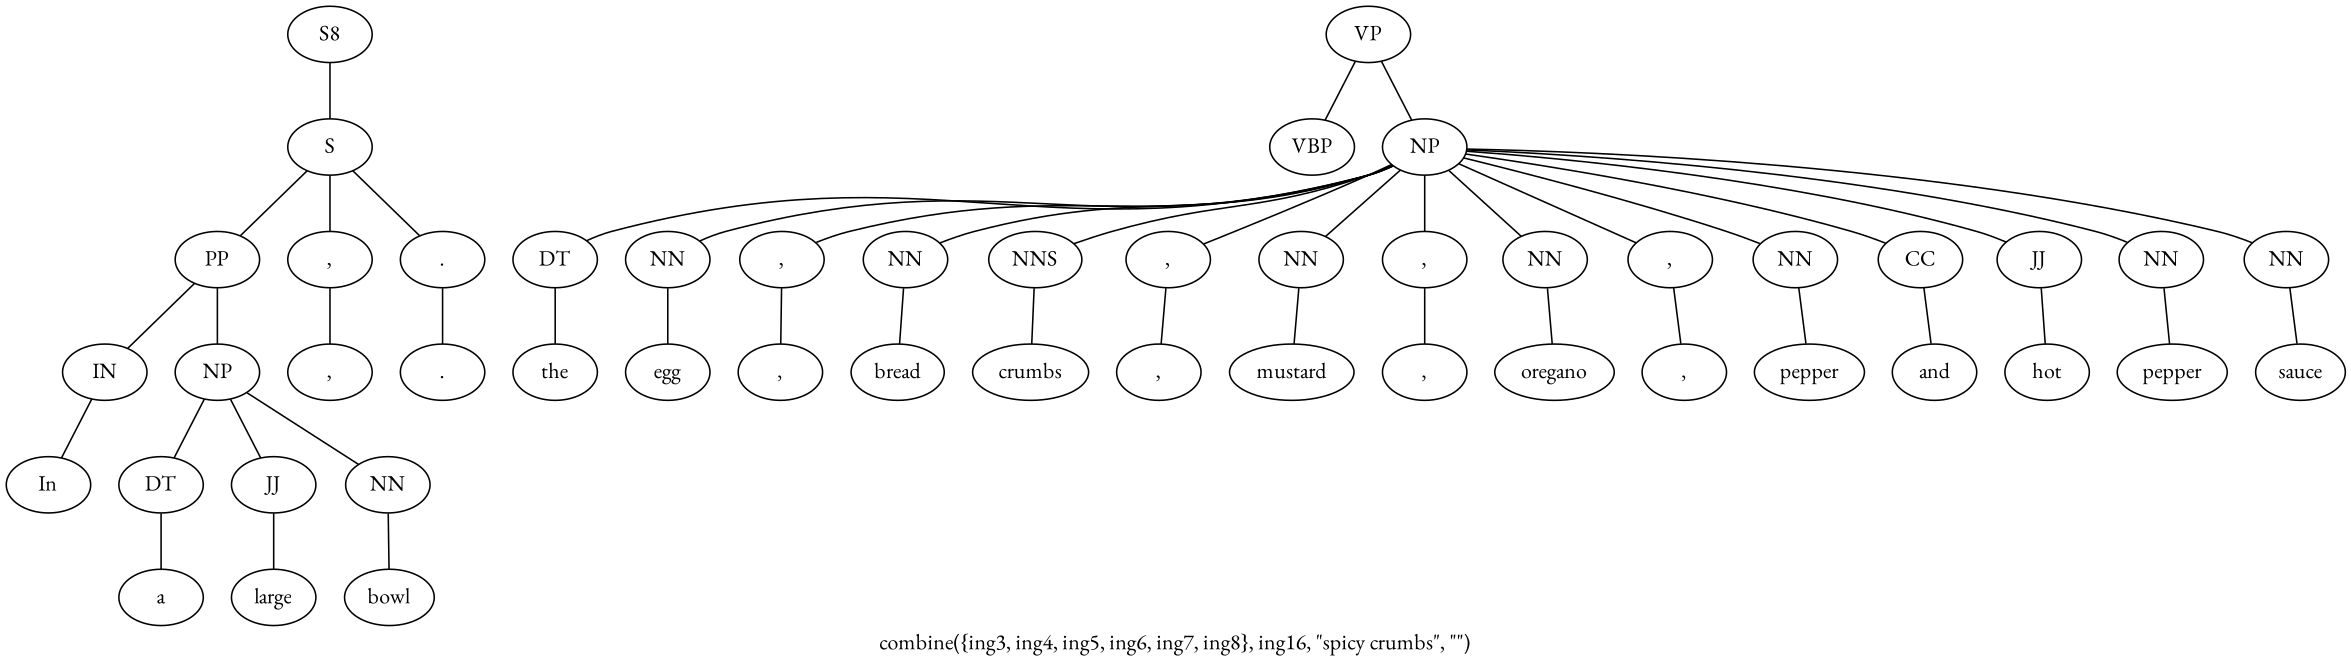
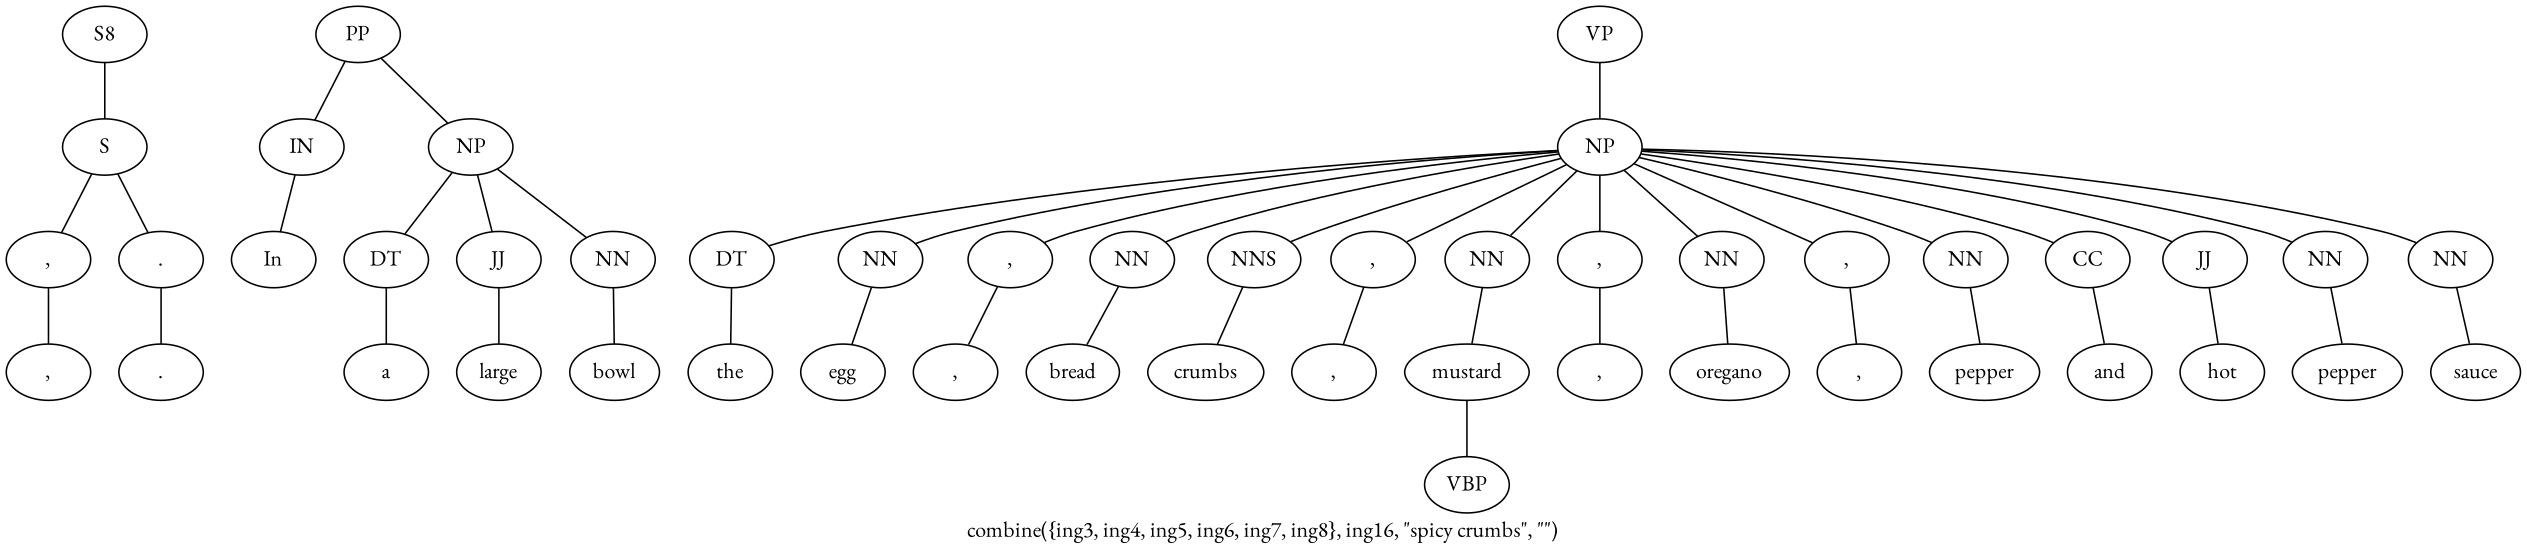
(1340, 91) -> (1467, 429)
(274, 203) -> none
